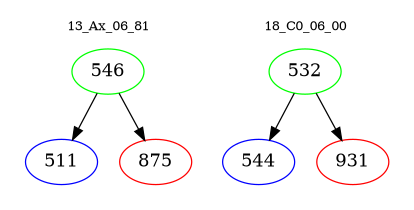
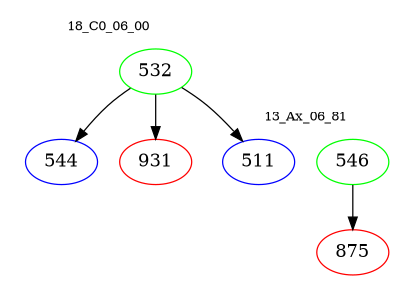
(88, 111) -> (221, 118)
